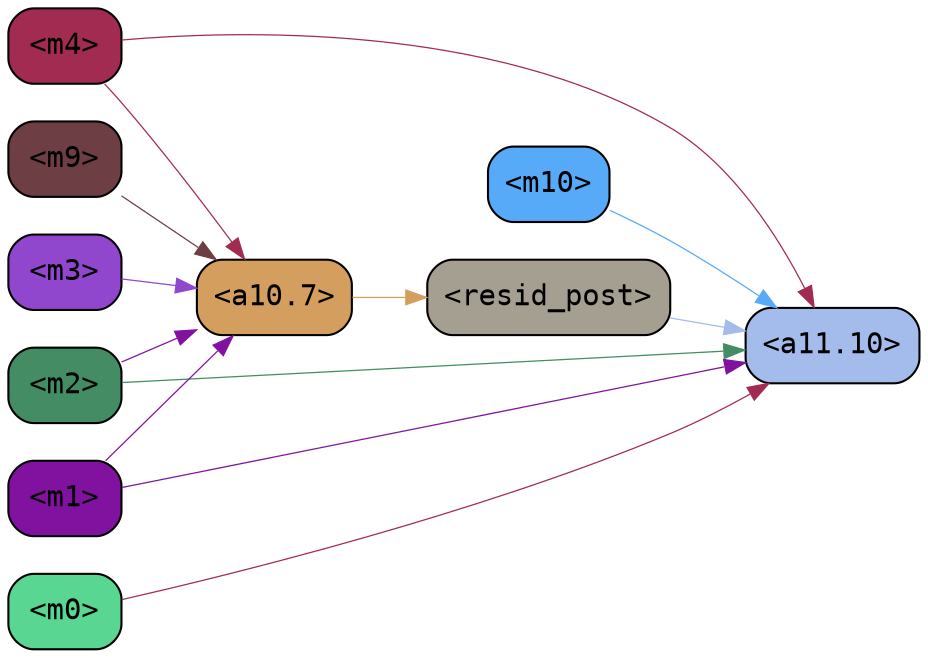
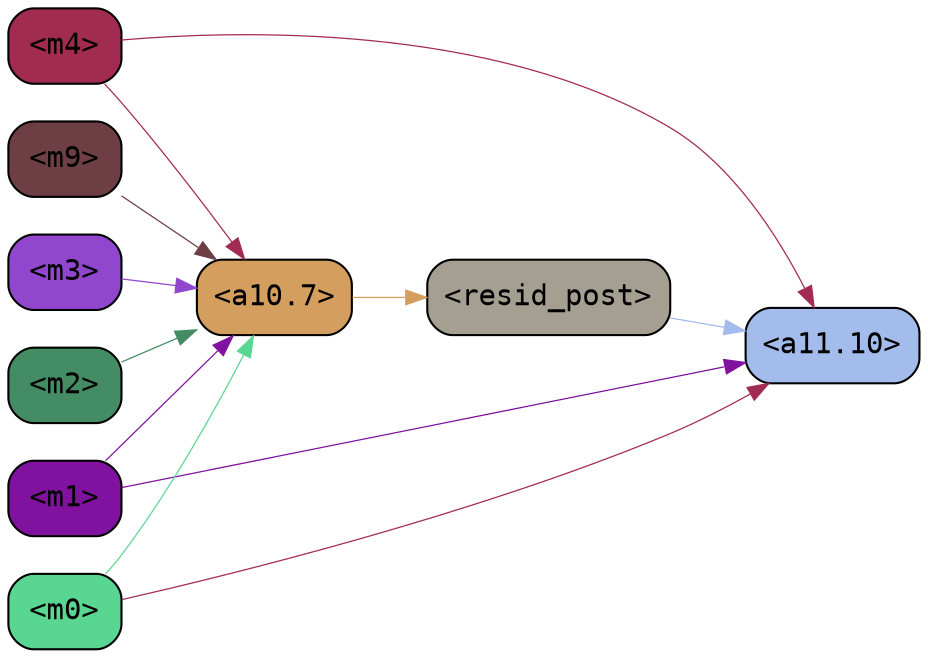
(549, 184) -> none
(149, 350) -> (149, 350)
(423, 367) -> none
none -> (187, 457)
